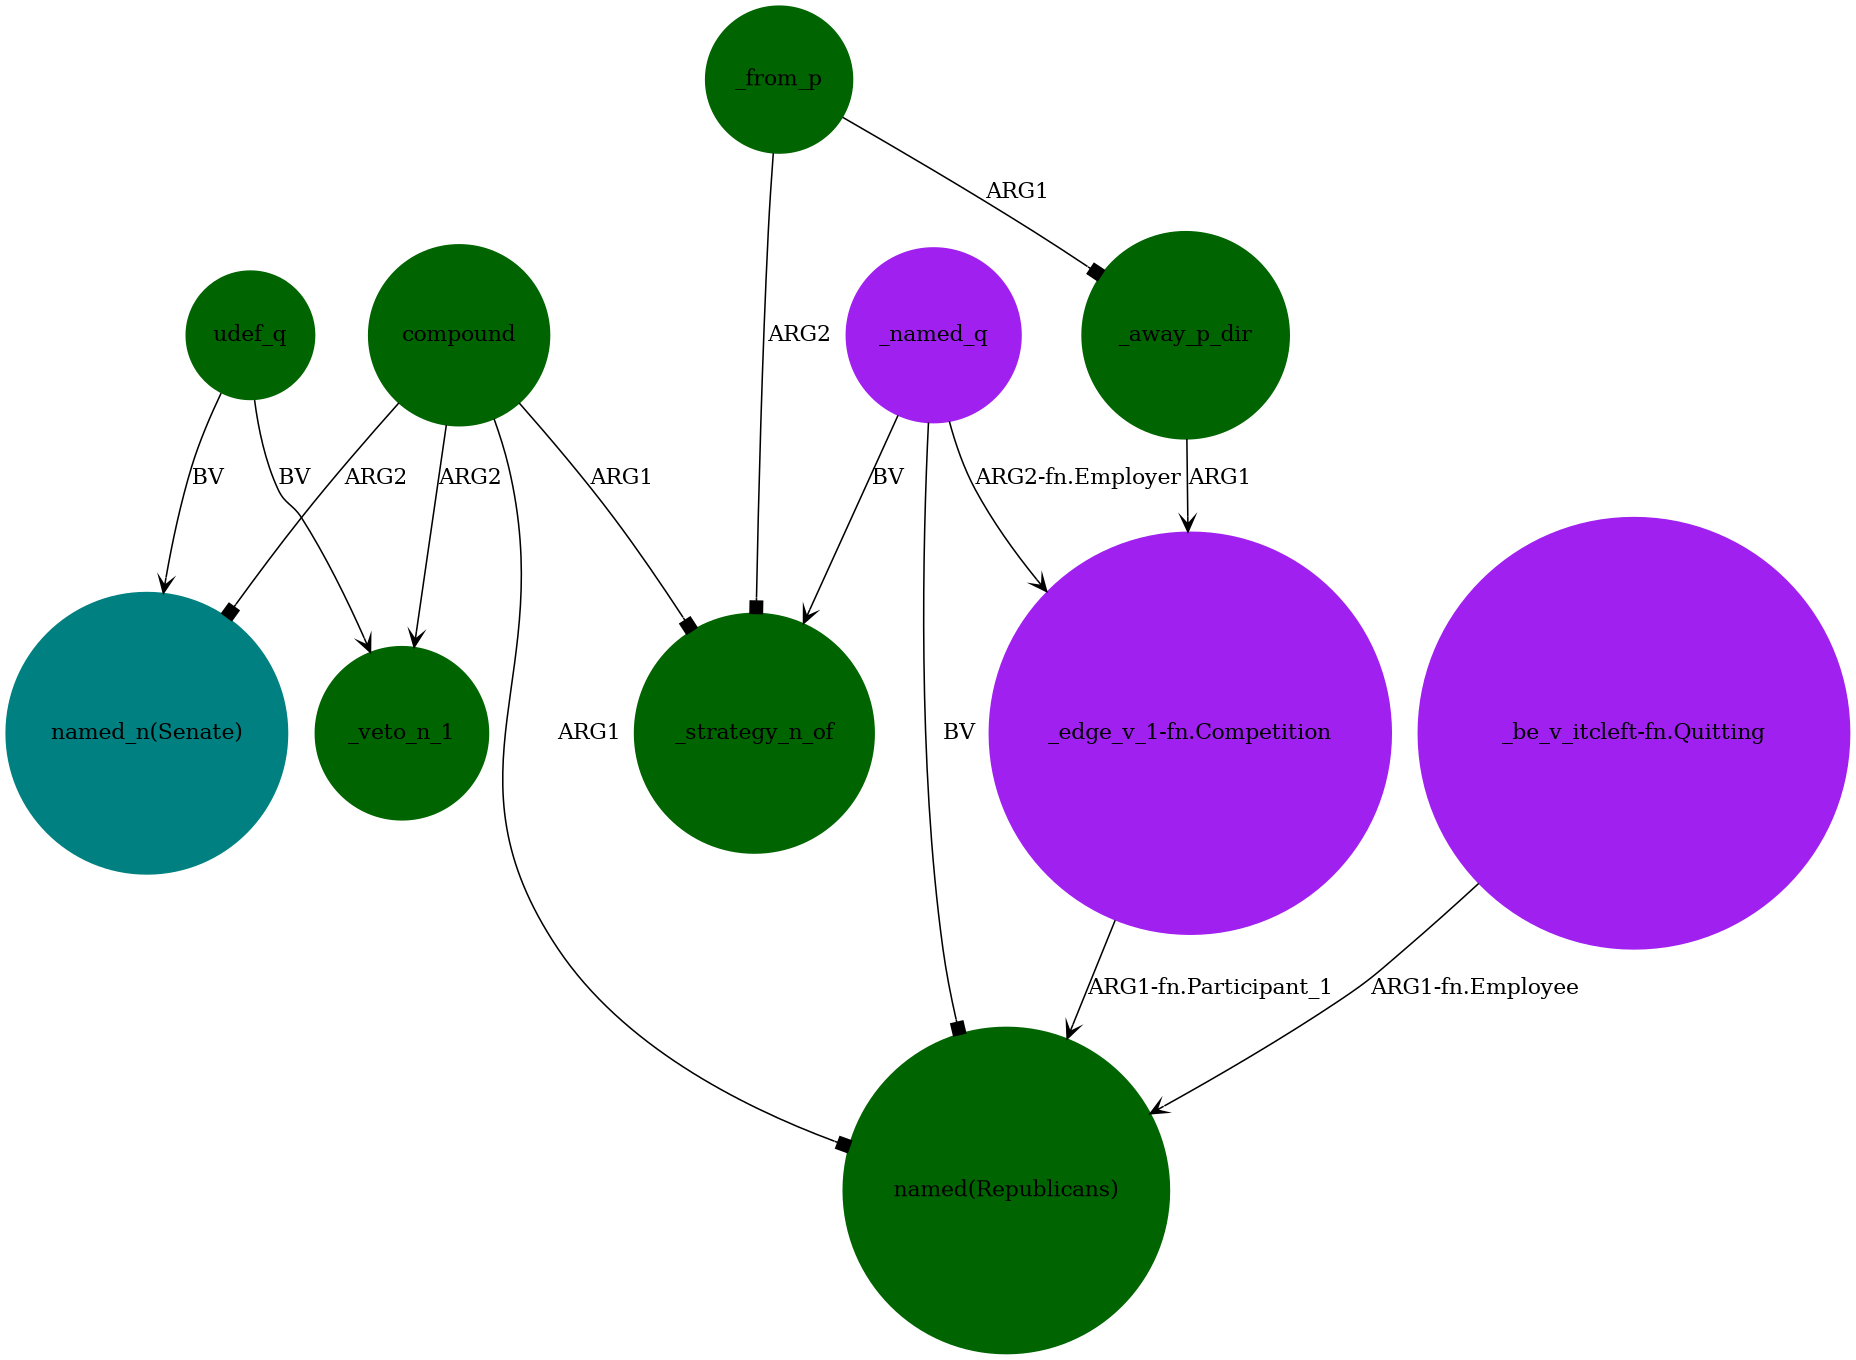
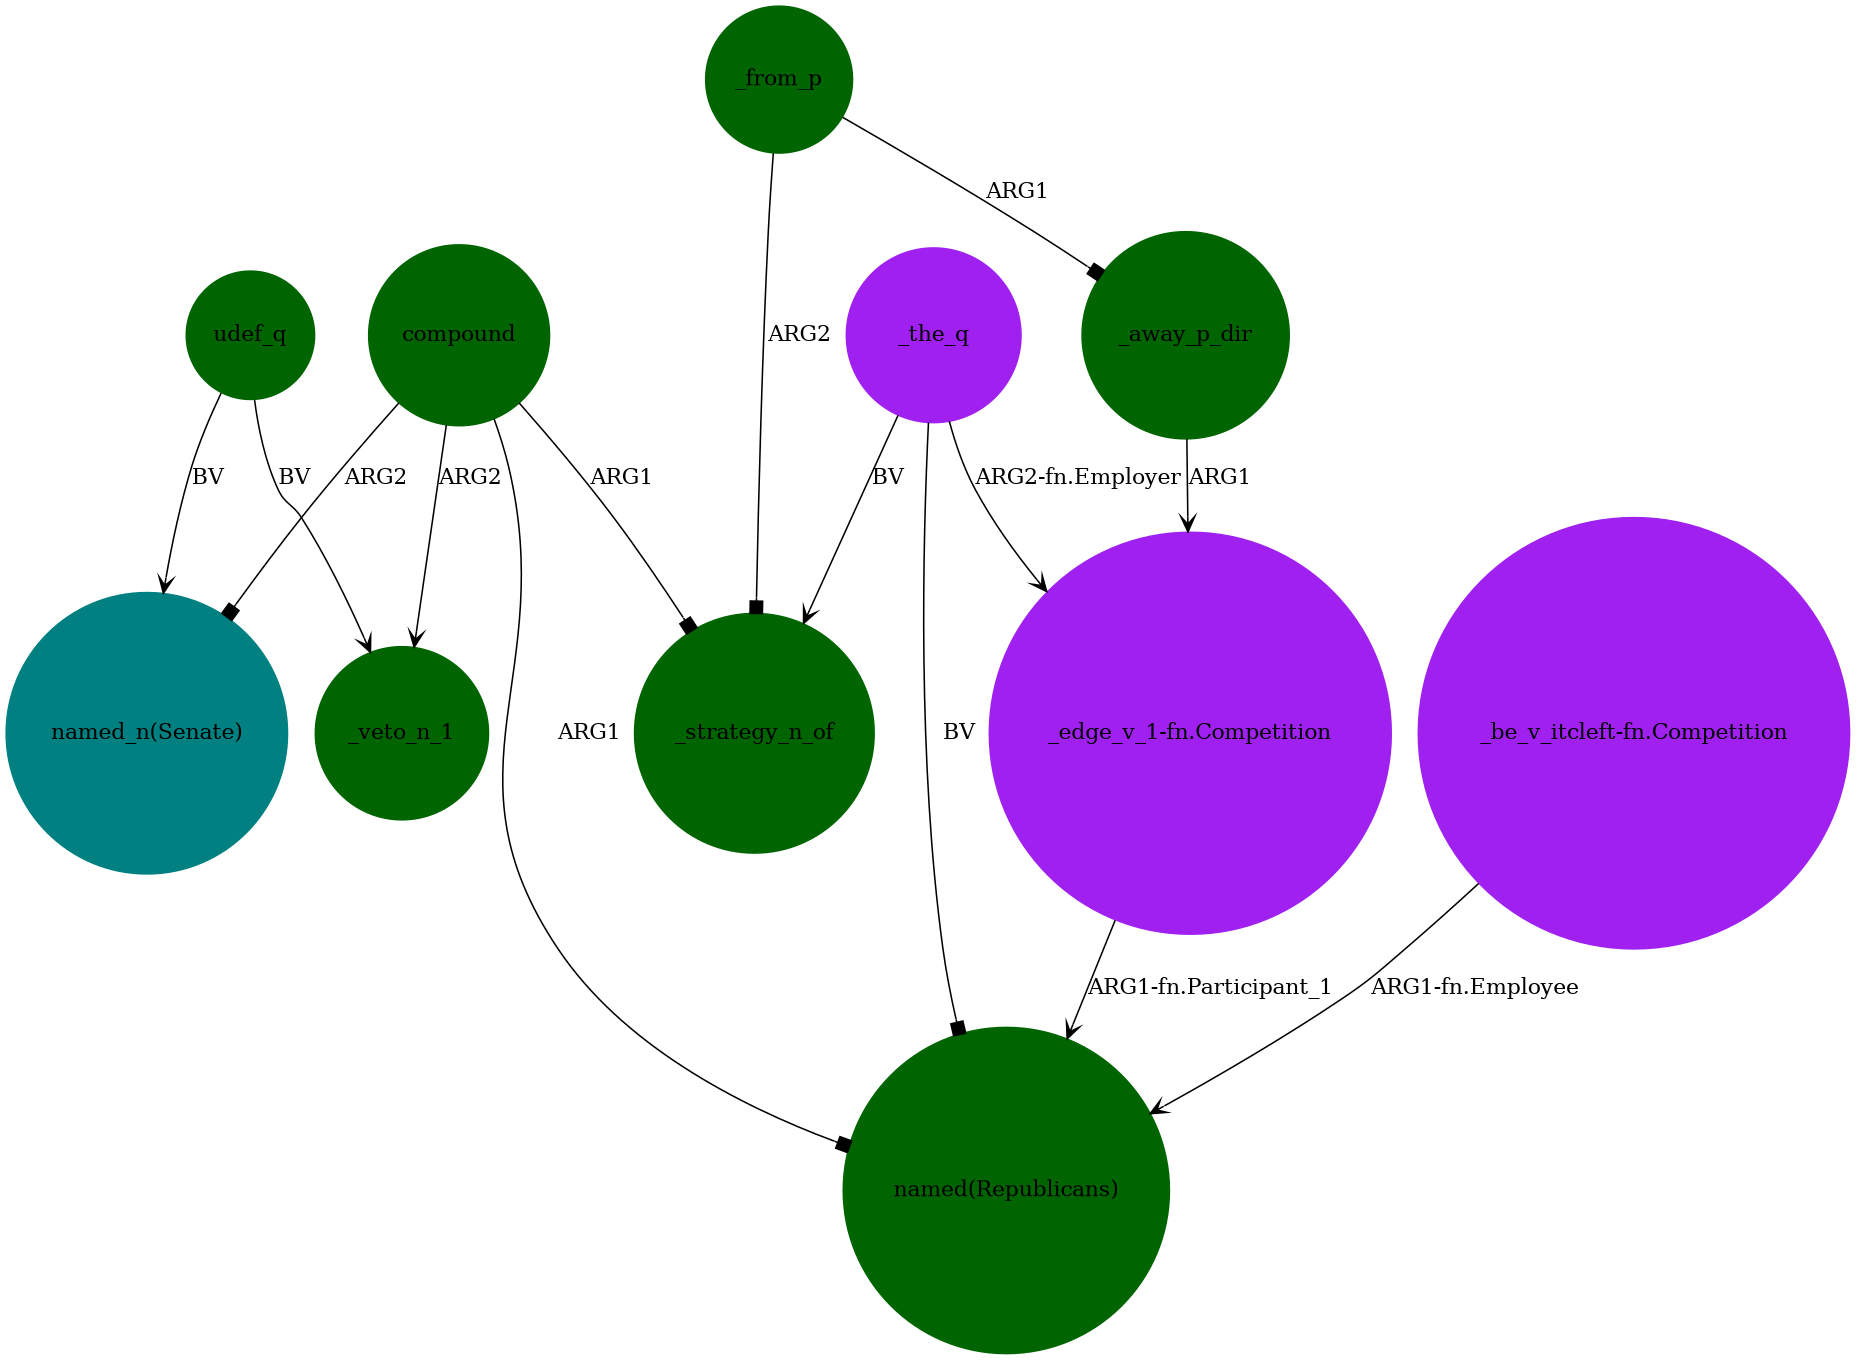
(934, 335) -> (934, 335)
(1634, 733) -> (1634, 733)
